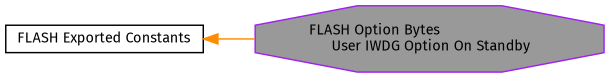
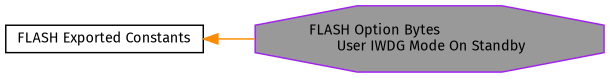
(430, 39) -> (430, 39)
